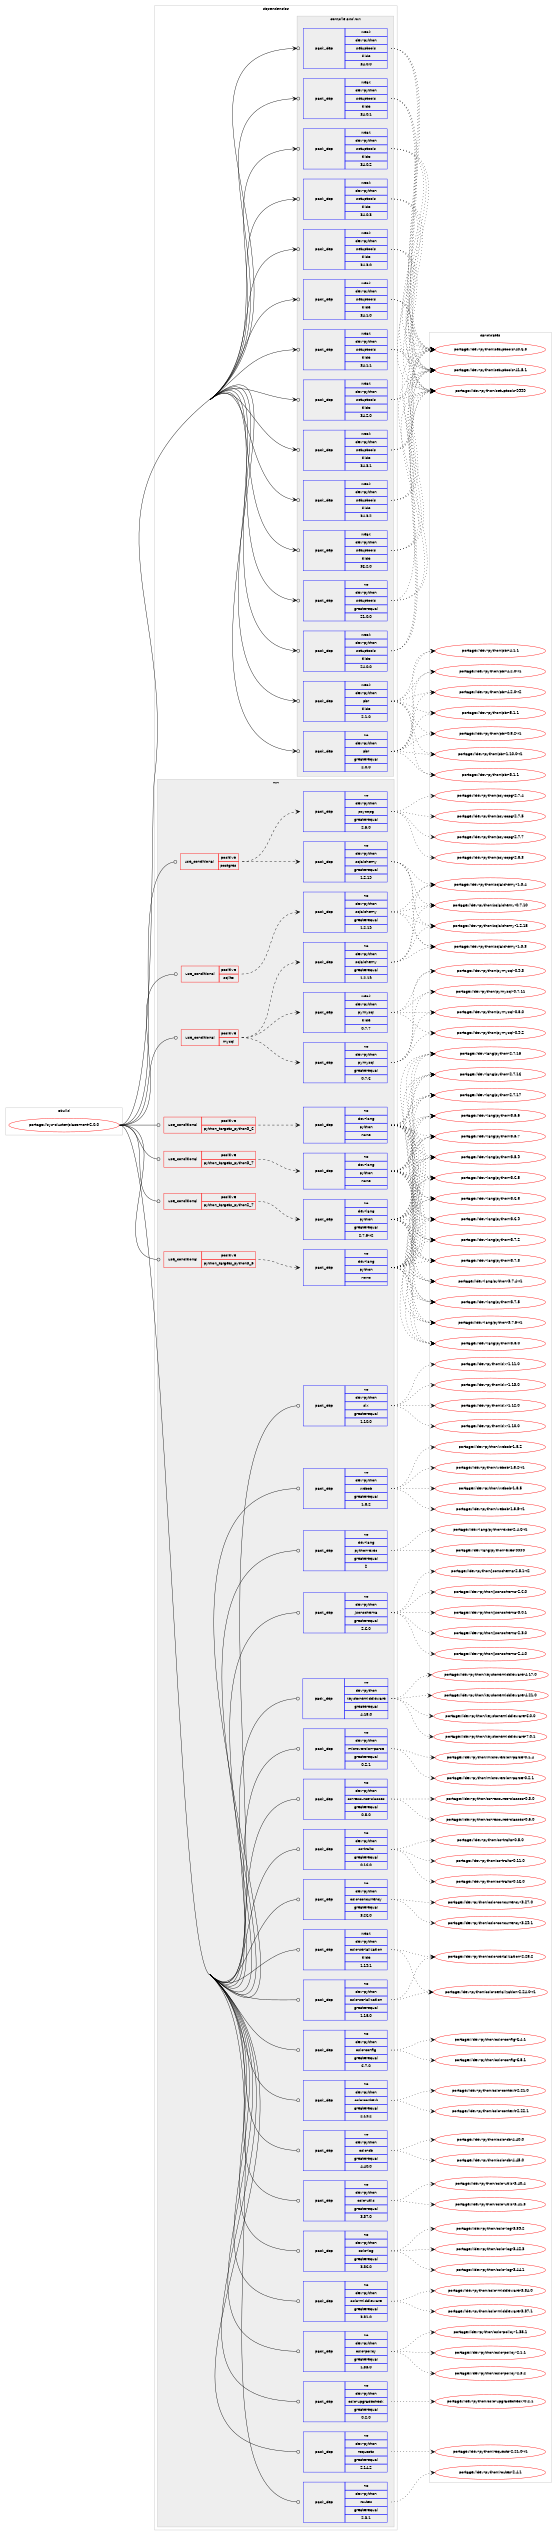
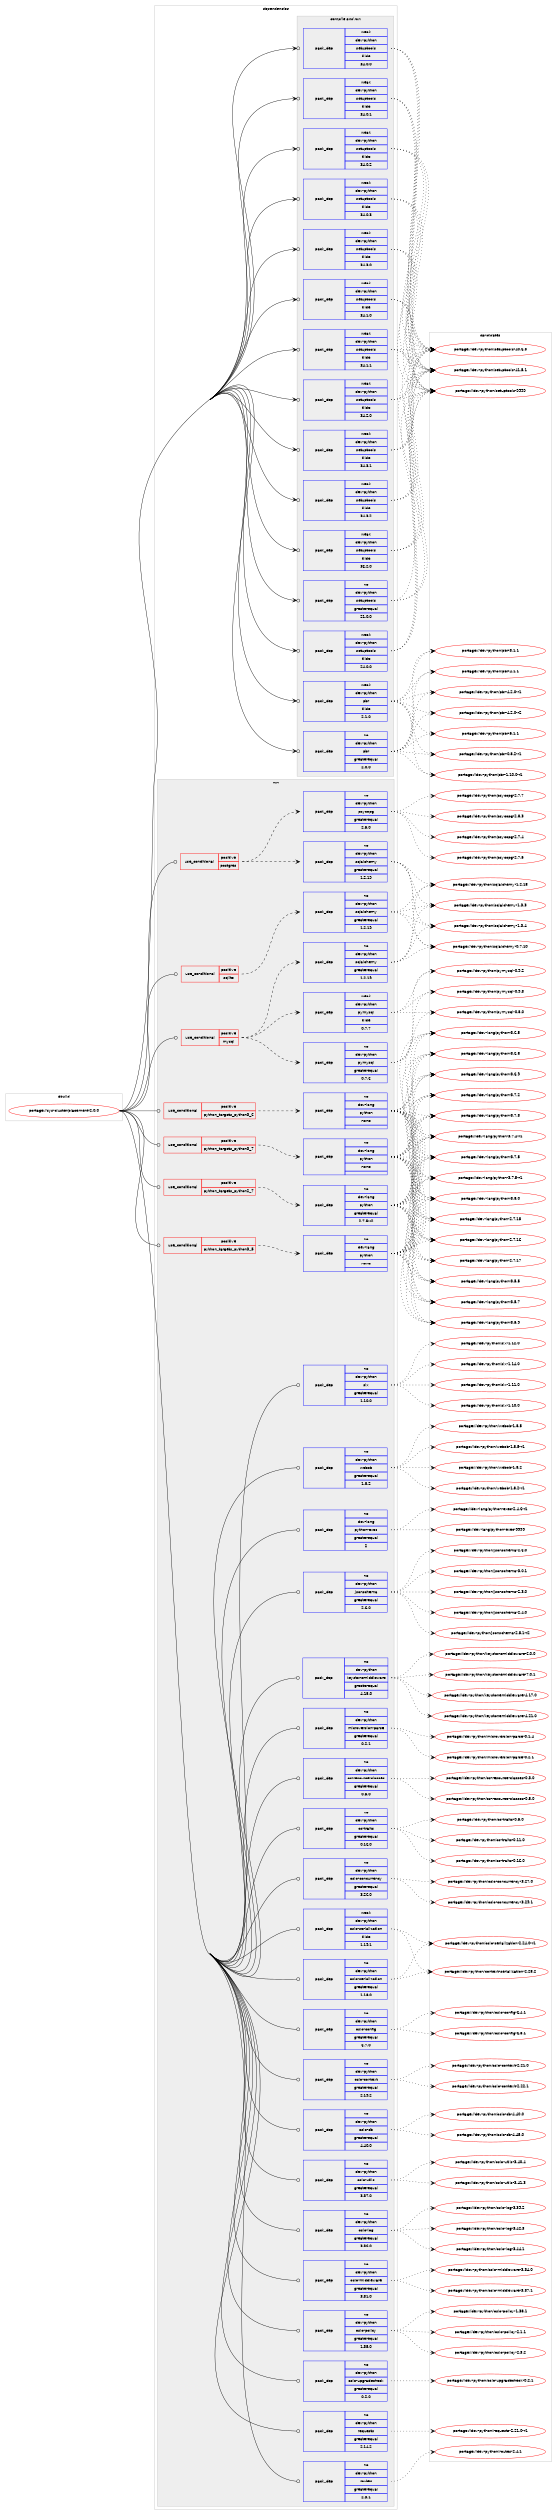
(490, 992) -> none
(490, 1385) -> (490, 1364)
(490, 1957) -> (490, 1972)
